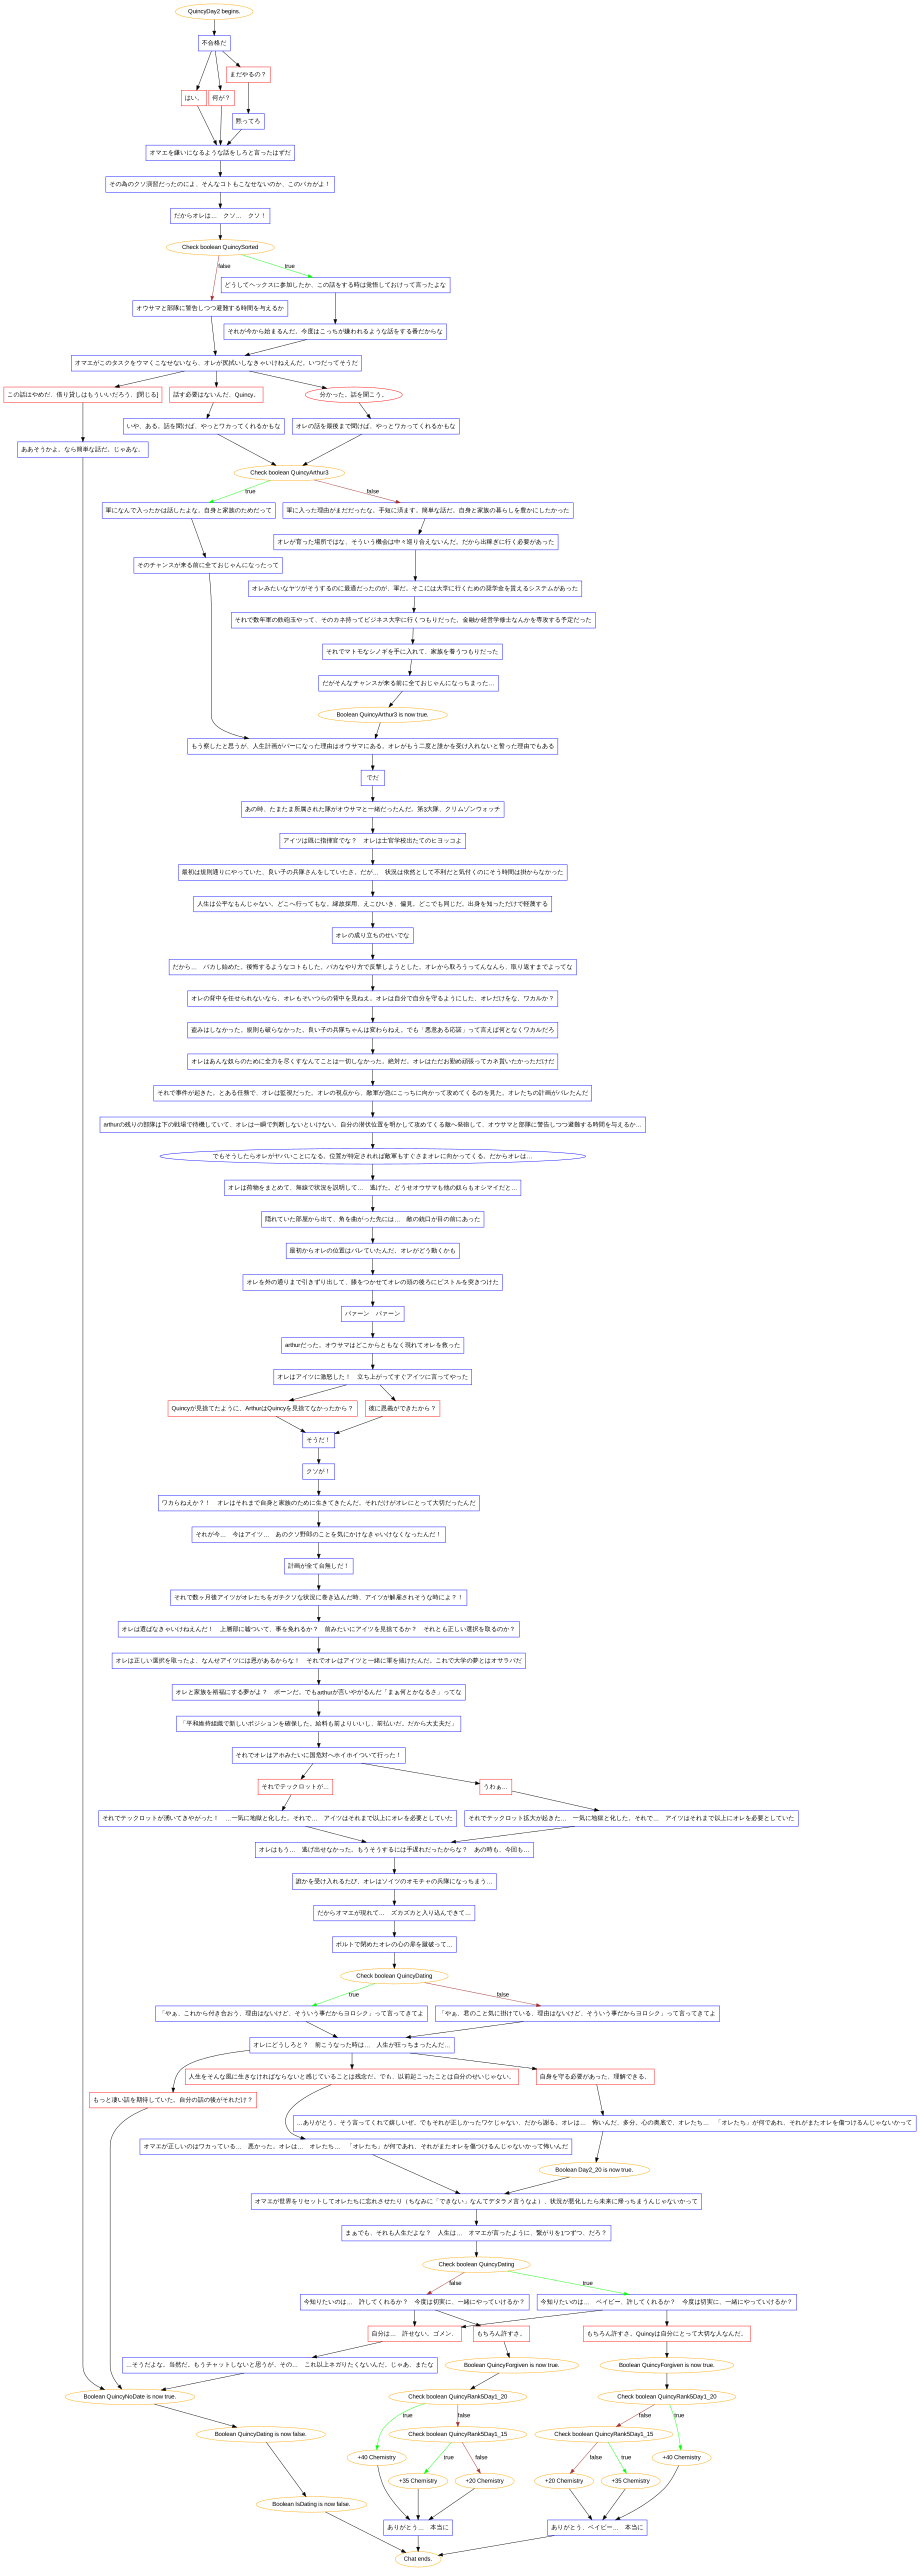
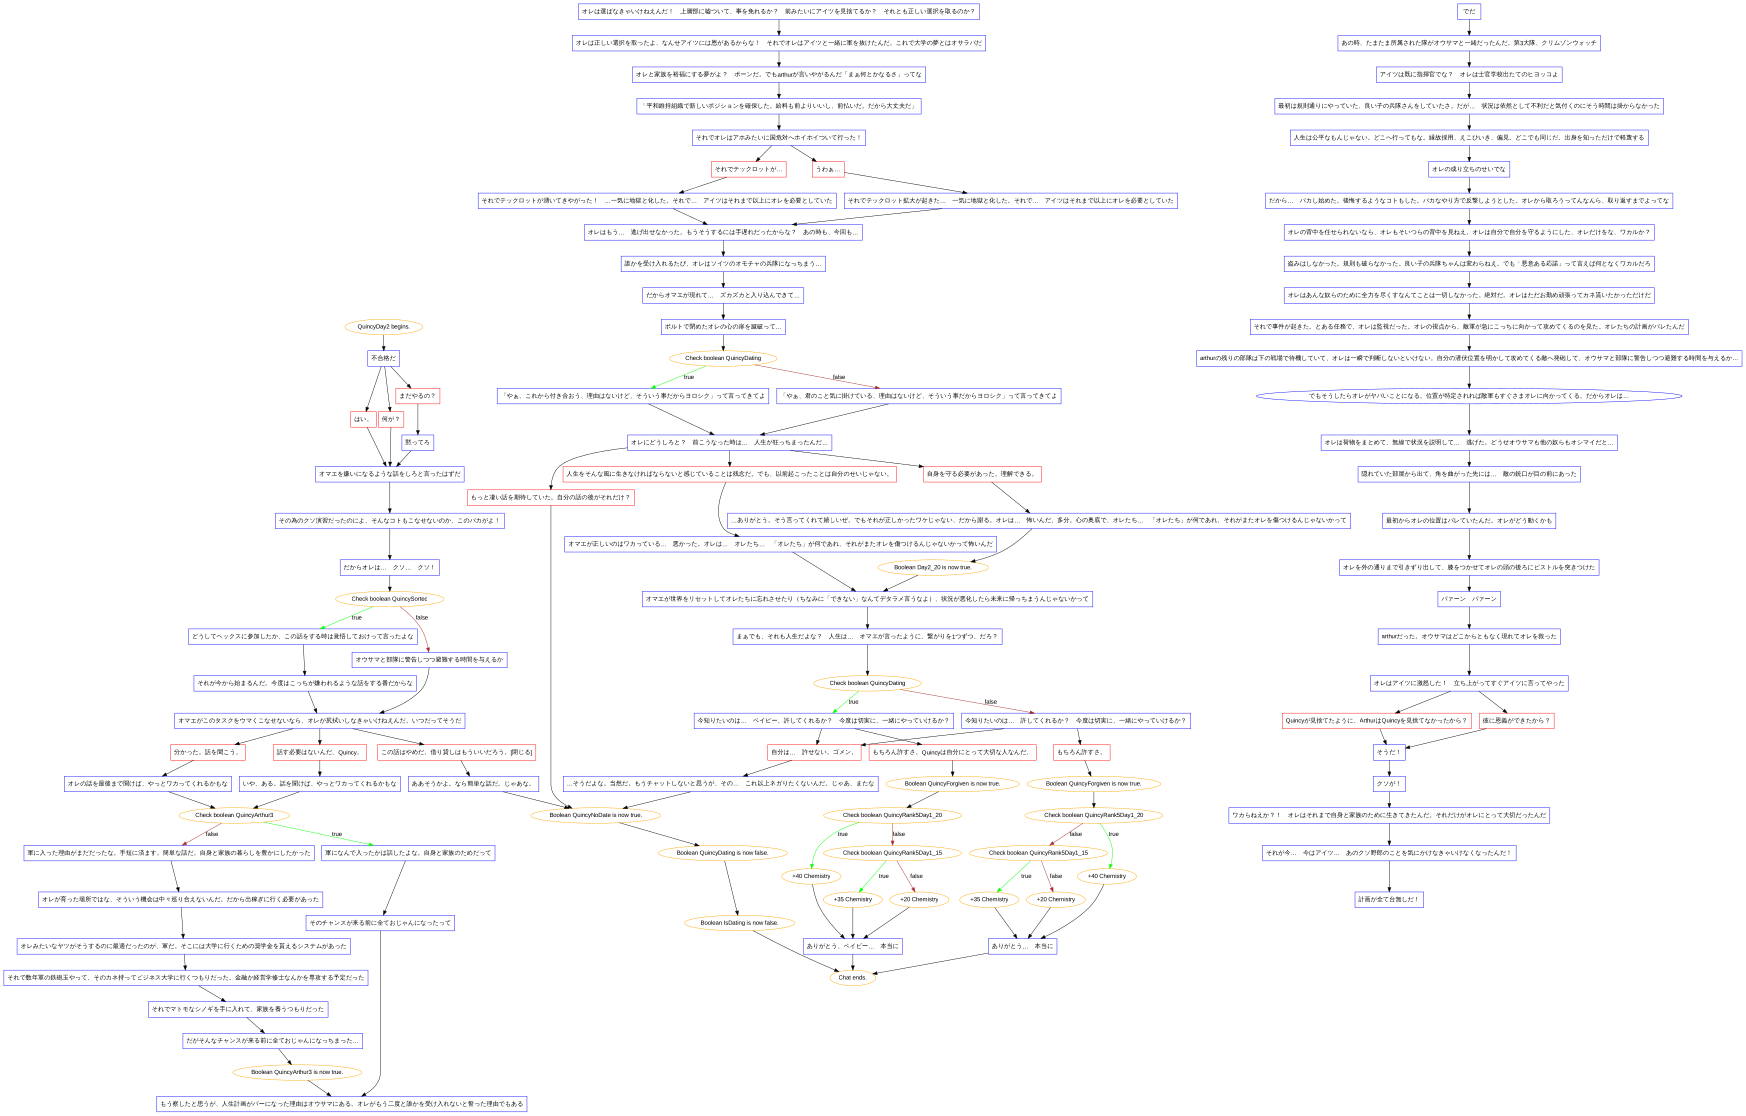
(354, 395) -> (208, 752)
(373, 760) -> none
(319, 1598) -> none
